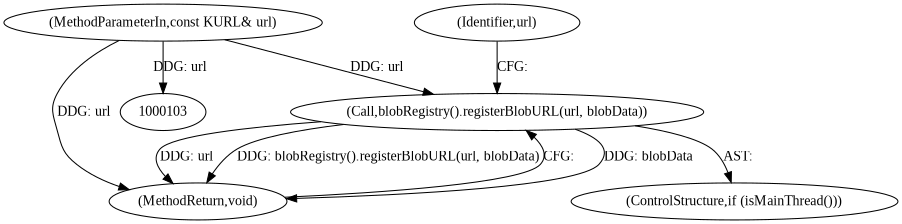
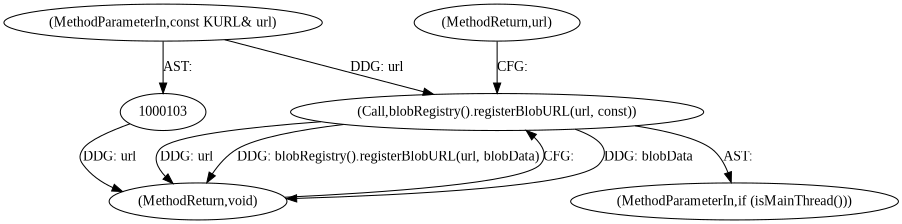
(497, 23) -> (497, 23)
(180, 67) -> (180, 67)
(497, 112) -> (497, 112)
(53, 115) -> (83, 149)
(735, 201) -> (735, 201)
